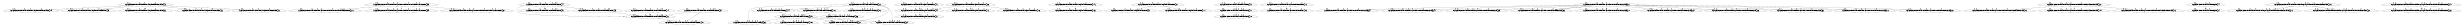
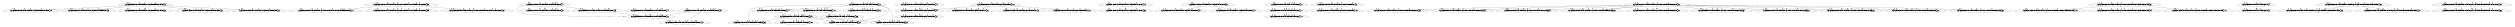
none -> (970, 11)
